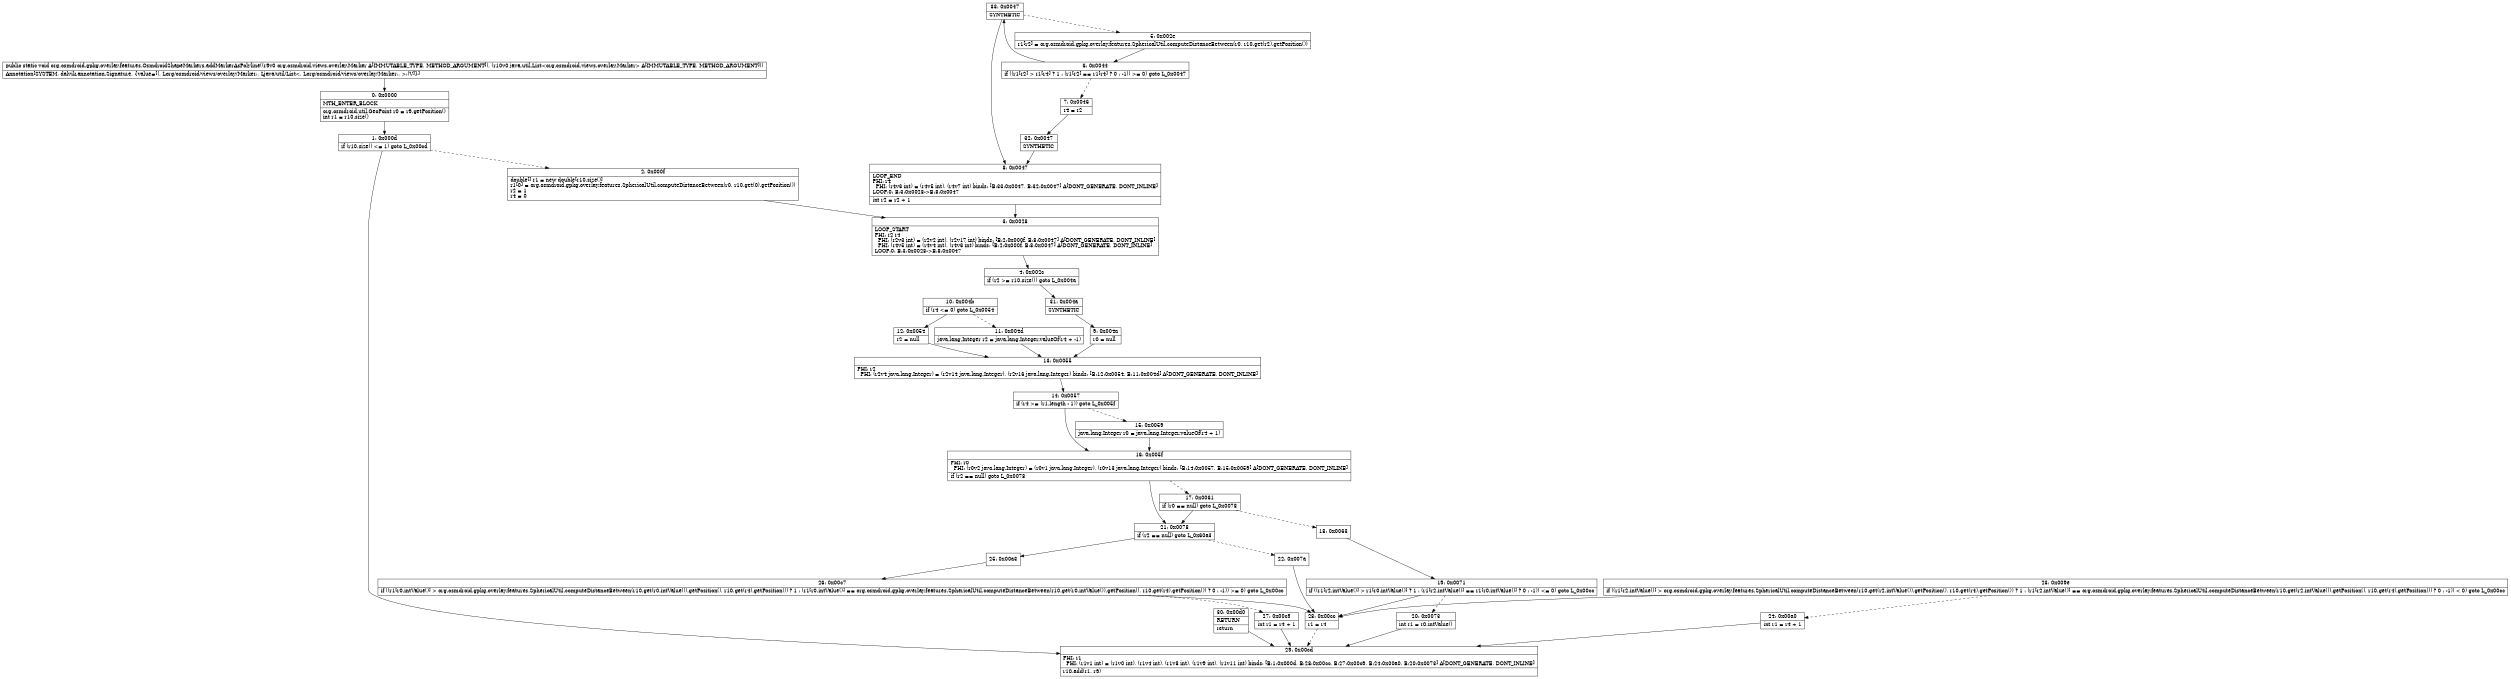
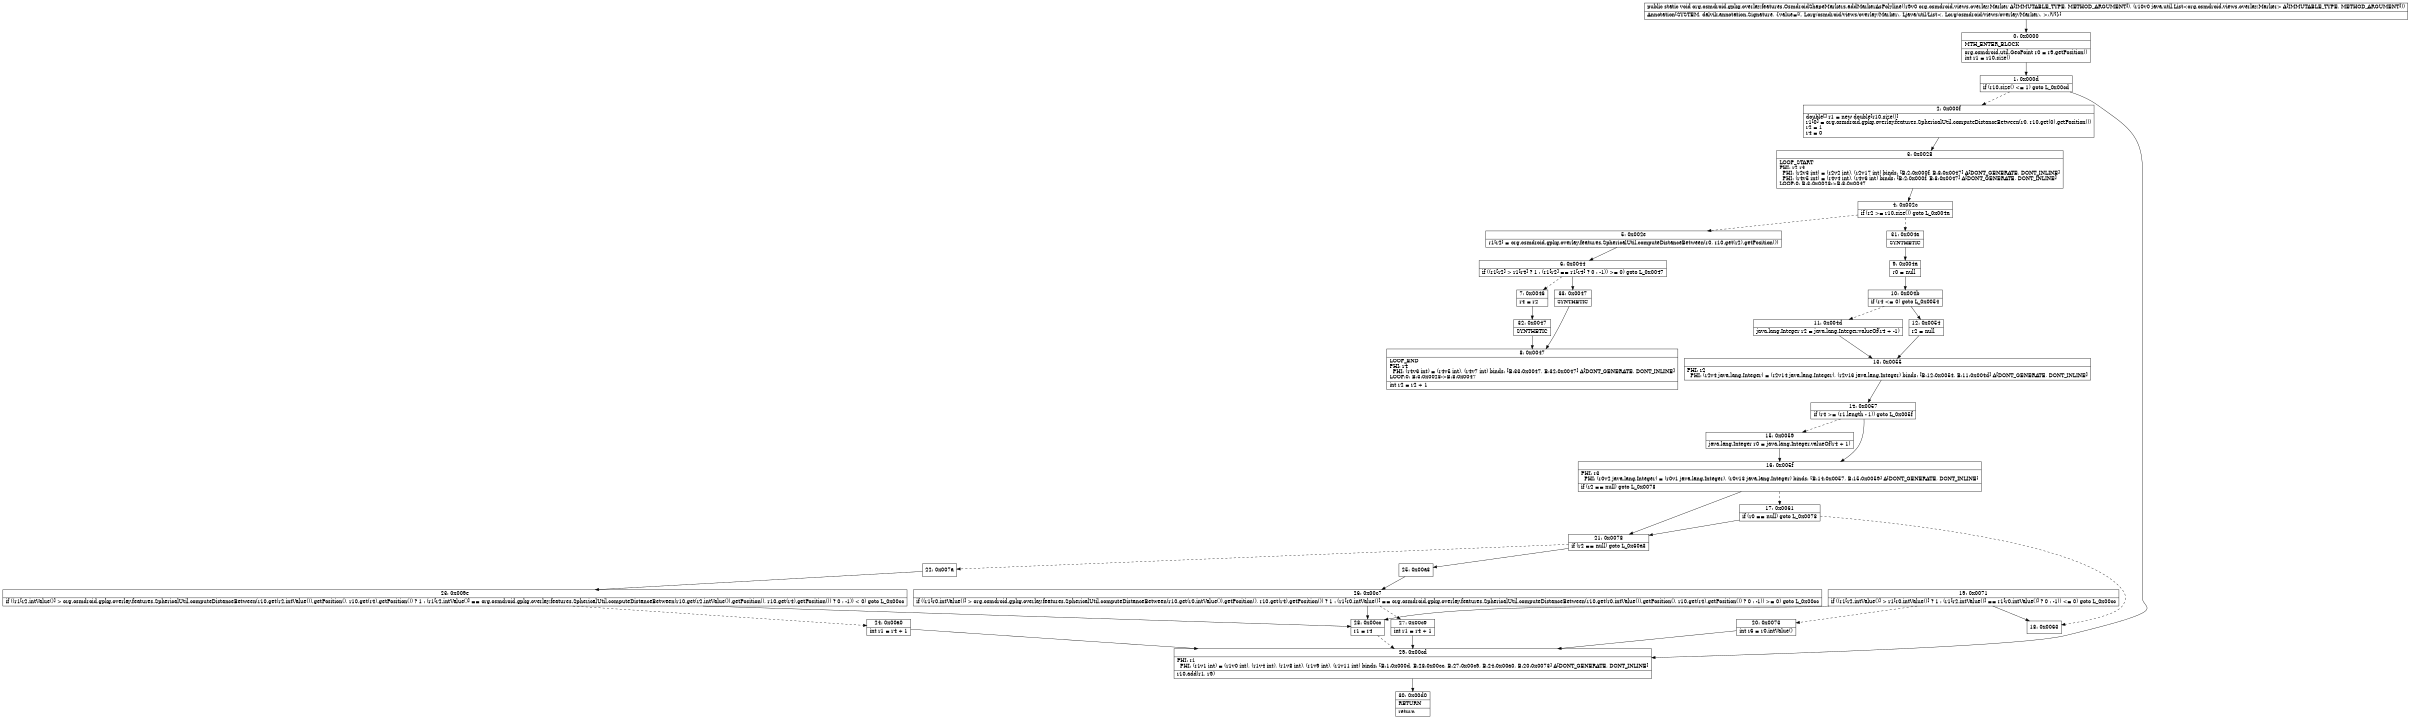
(1070, 23) -> (1785, 223)
(1015, 209) -> none
(1047, 290) -> (1905, 223)
(1085, 350) -> (1905, 282)
(961, 463) -> (1591, 474)
(1389, 558) -> (2009, 613)
(1300, 589) -> (761, 580)
(1426, 625) -> (1766, 631)
(1260, 638) -> (1413, 683)
